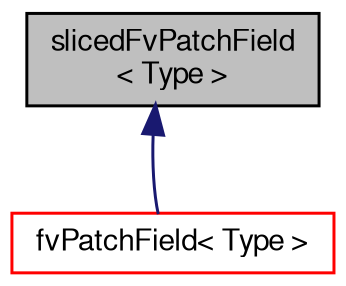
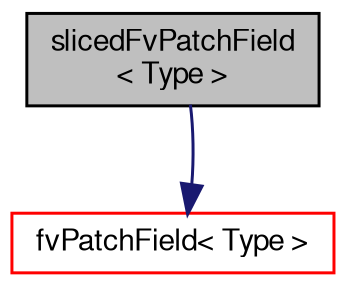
(153, 175) -> (193, 145)
